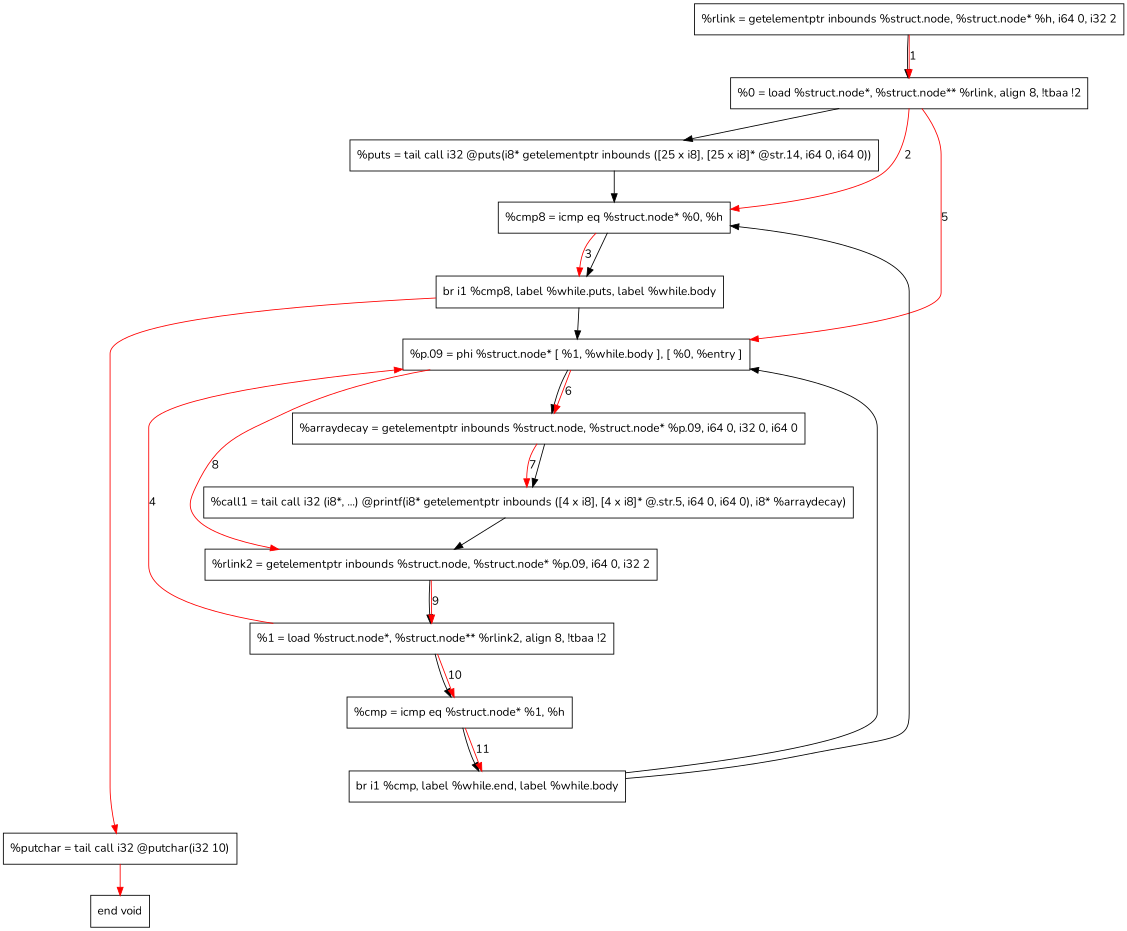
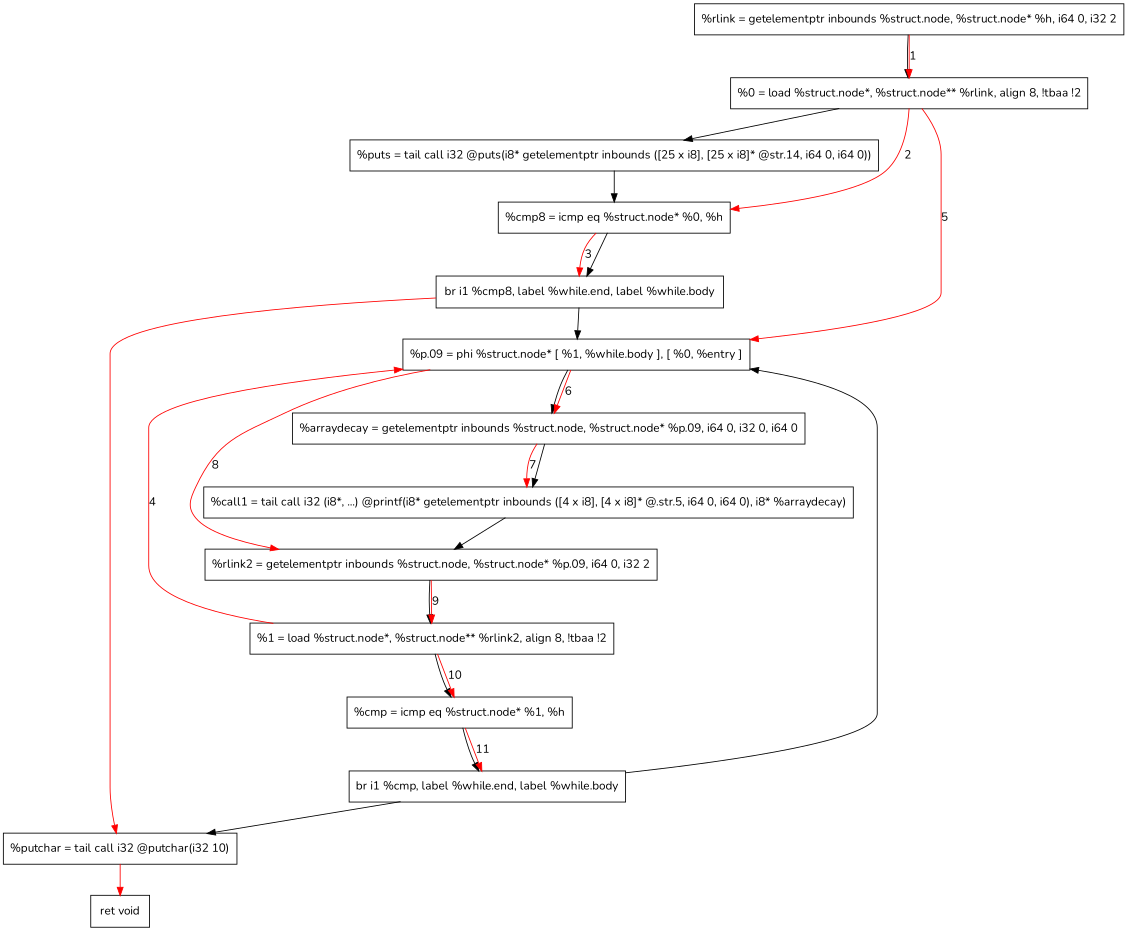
(580, 292) -> (580, 292)
(909, 558) -> (308, 817)
(120, 911) -> (120, 911)
